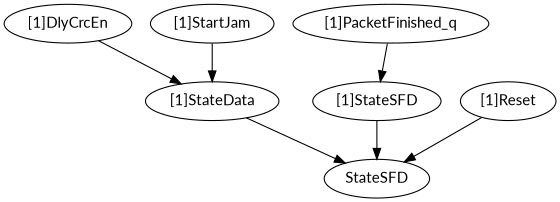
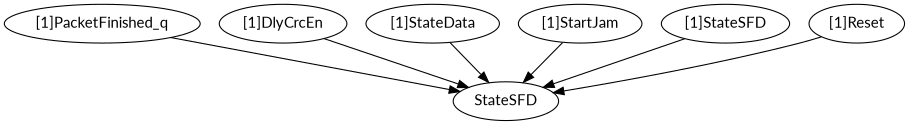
(212, 57) -> (547, 59)
(385, 57) -> (310, 64)
(135, 60) -> (391, 61)
